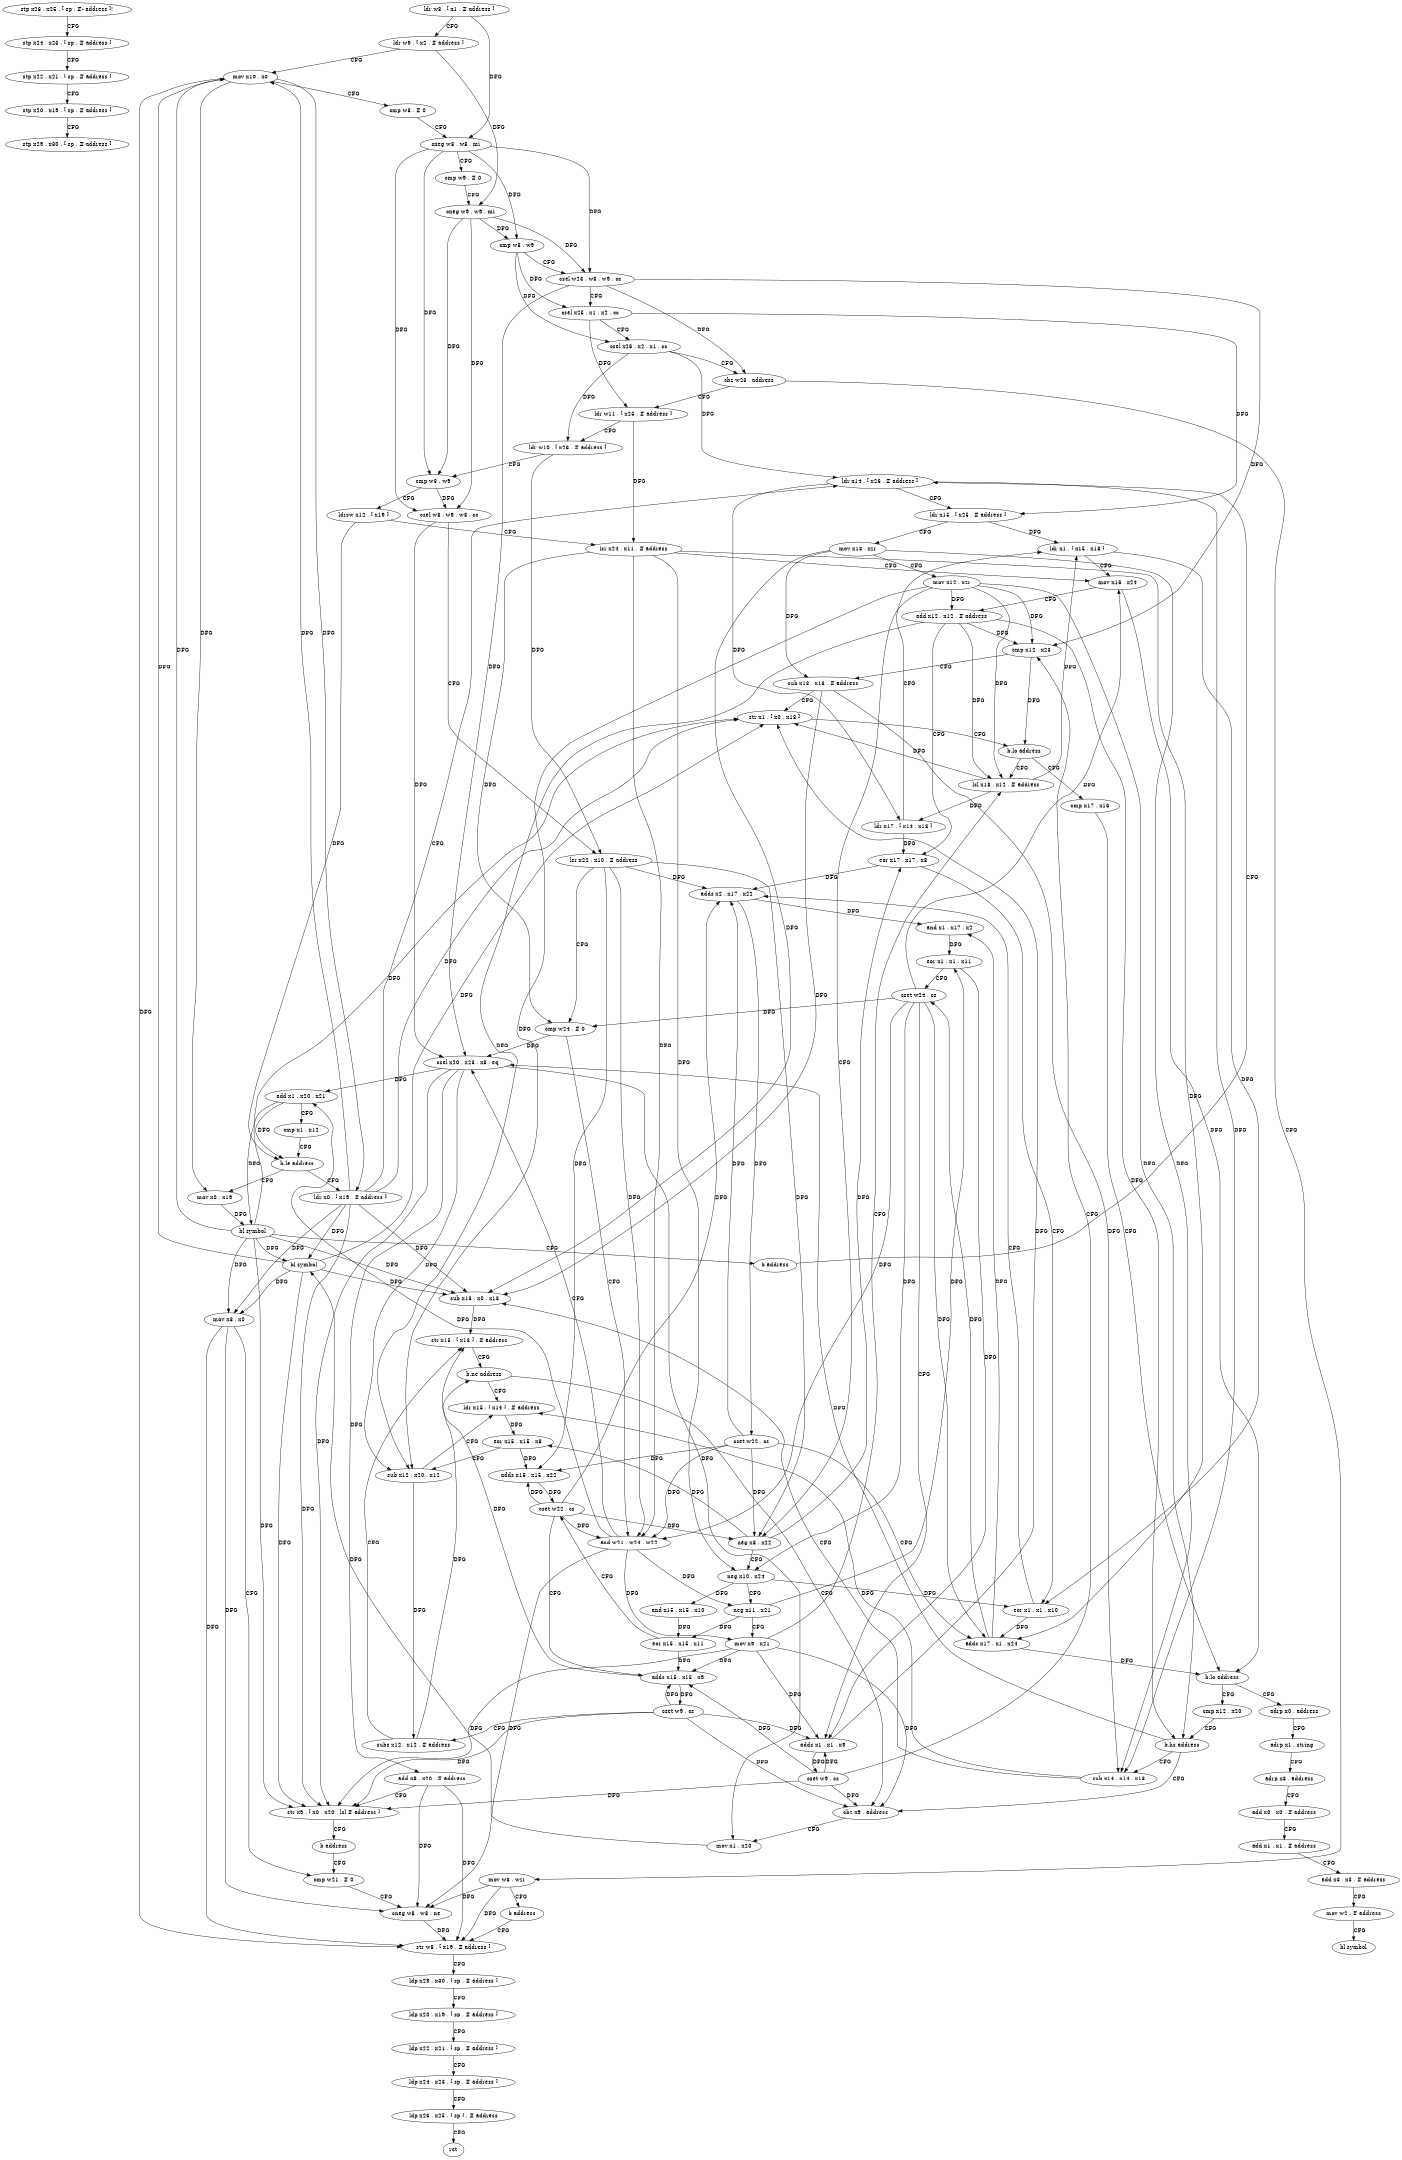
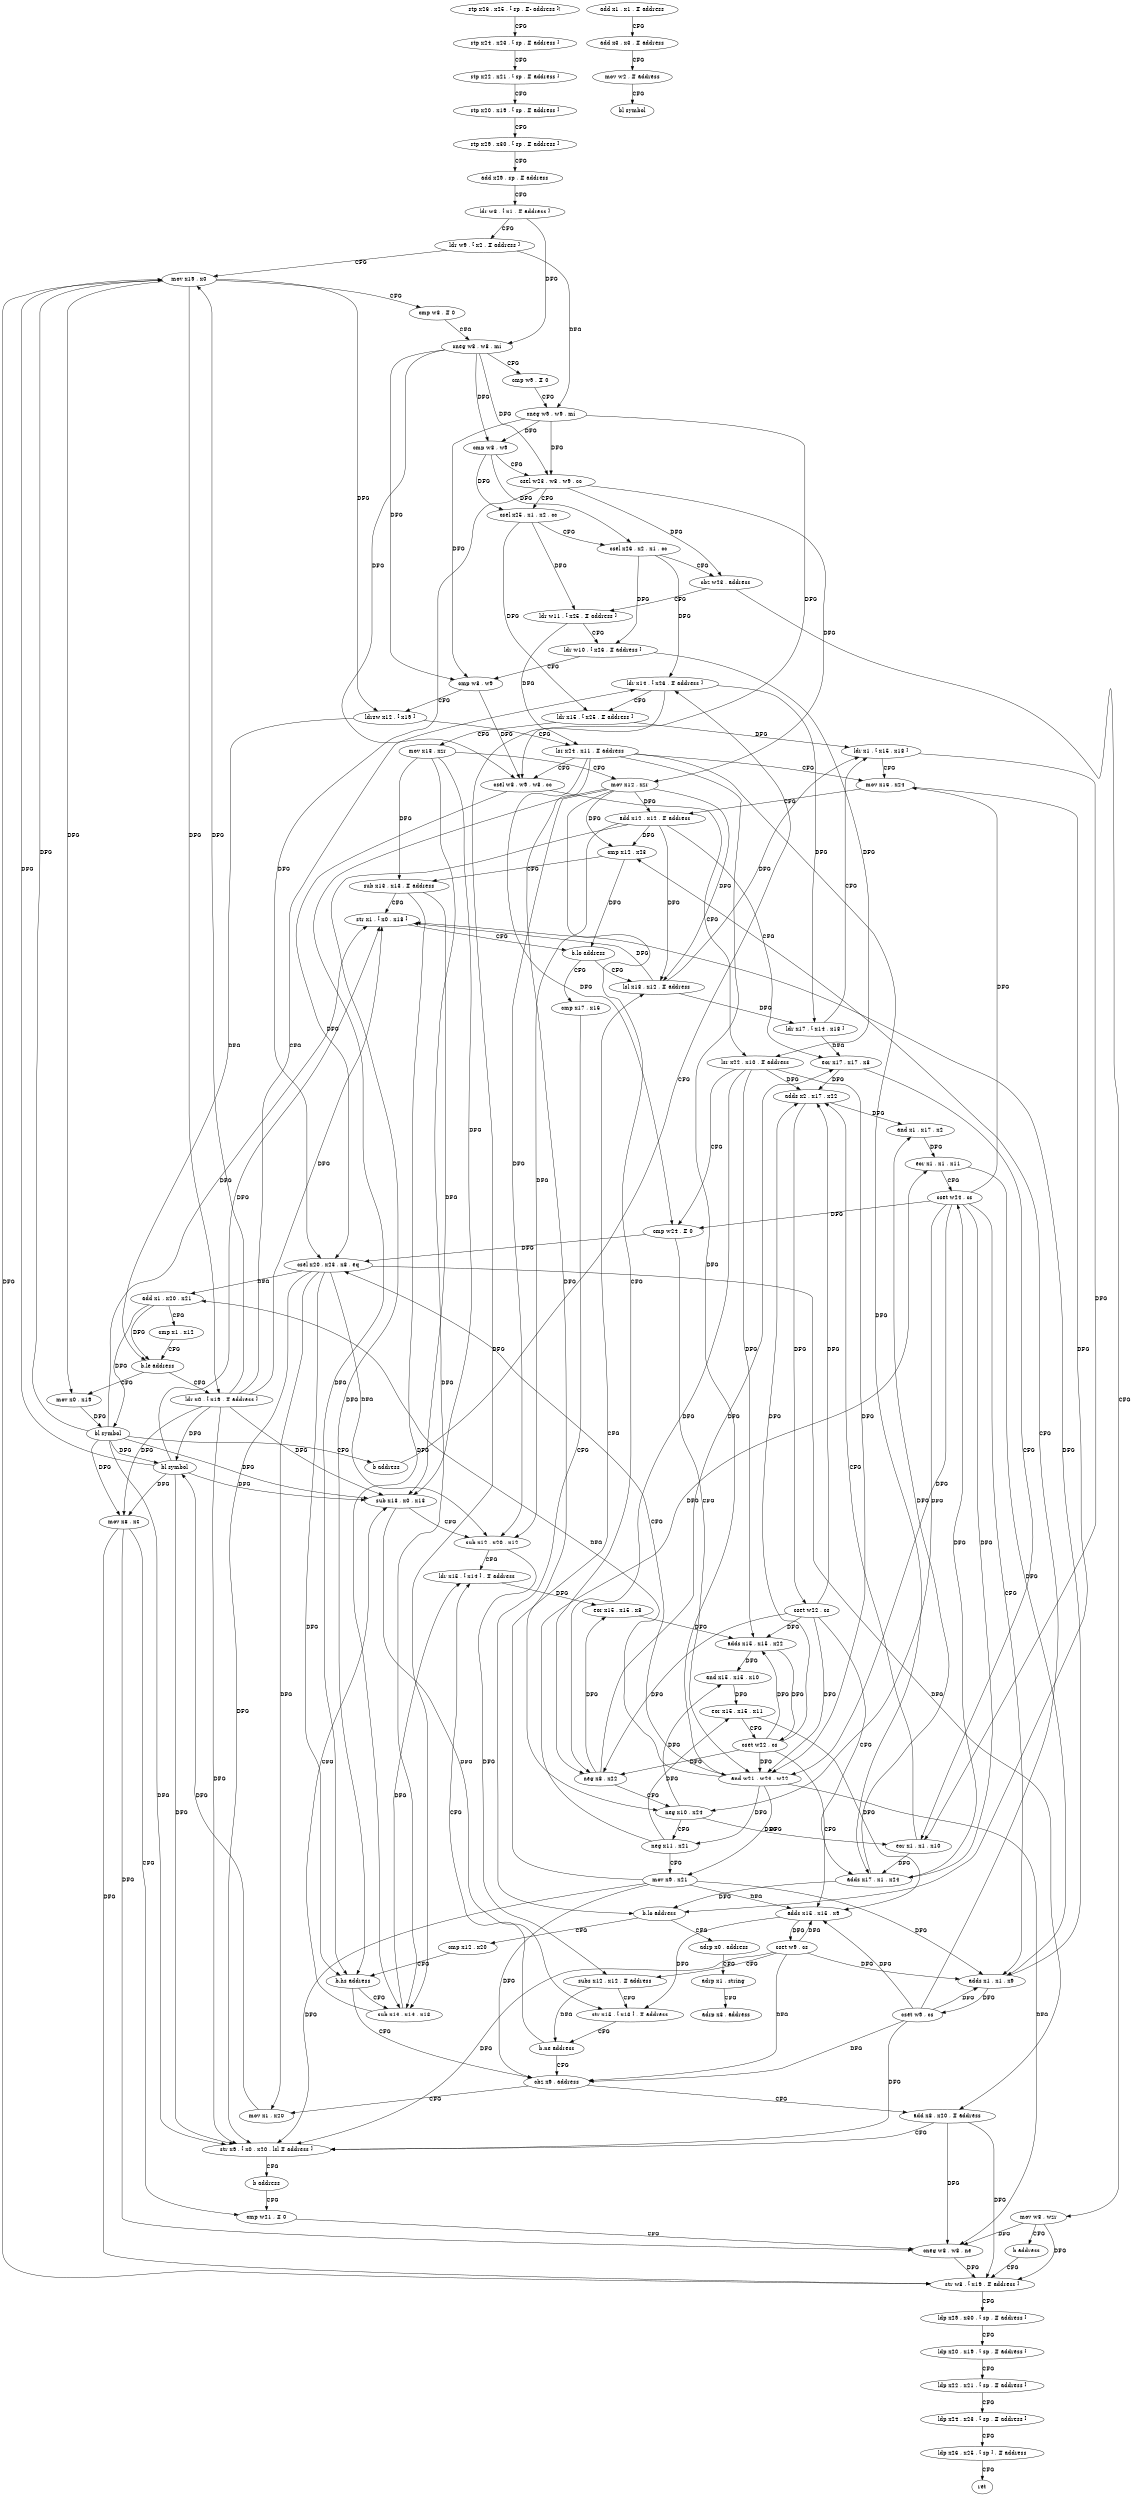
none -> (515, 178)
(1165, 293) -> (825, 595)
none -> (357, 438)
none -> (555, 767)
(822, 1351) -> (306, 1626)
(468, 1458) -> (435, 1524)
none -> (745, 1659)
(1284, 1813) -> none
none -> (745, 2099)
